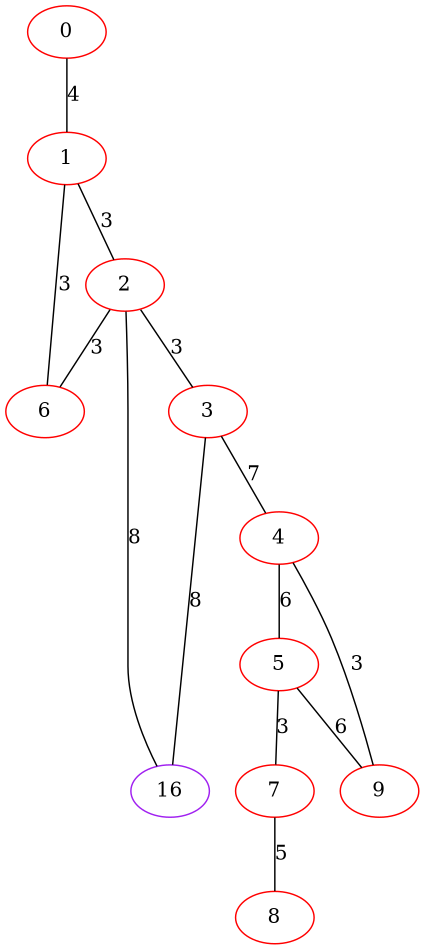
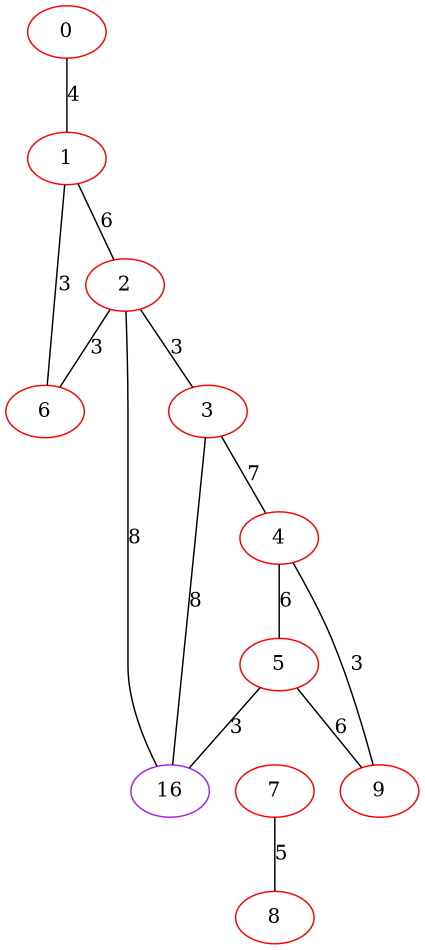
(108, 222) -> (108, 222)
(277, 728) -> (225, 728)
